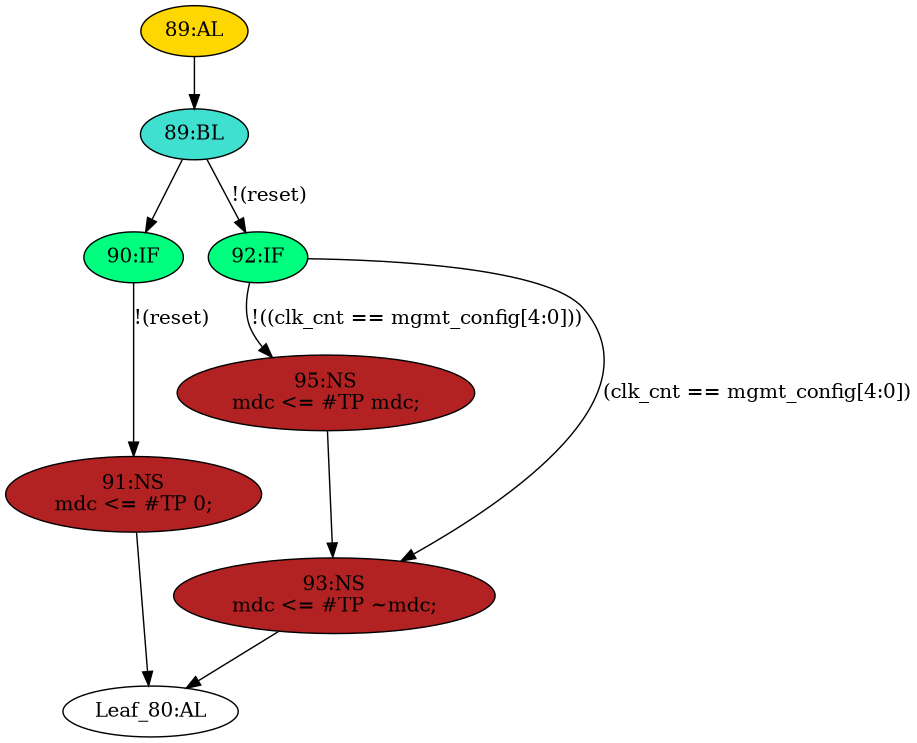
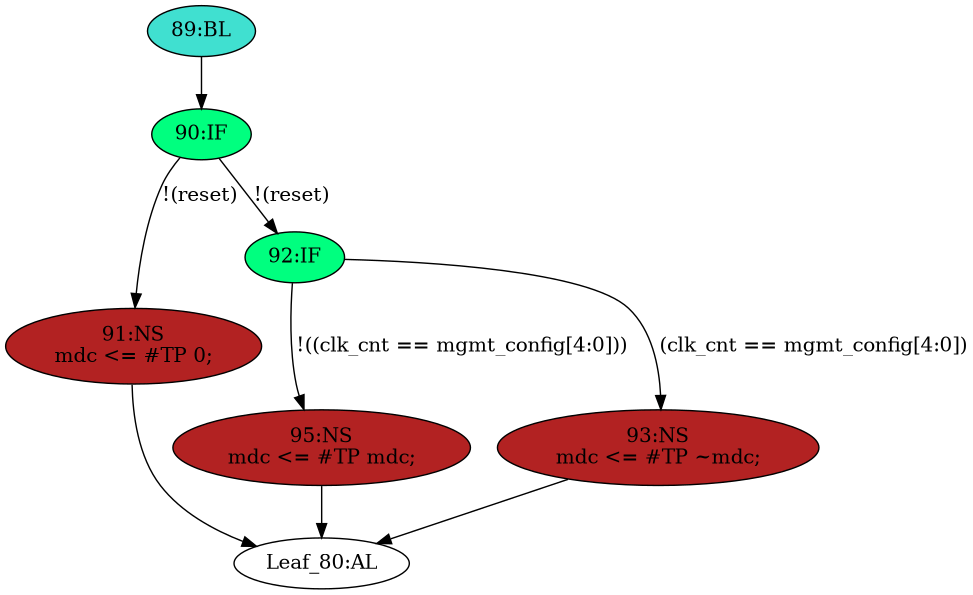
(194, 31) -> none
(223, 190) -> (244, 190)
(330, 487) -> (322, 505)
